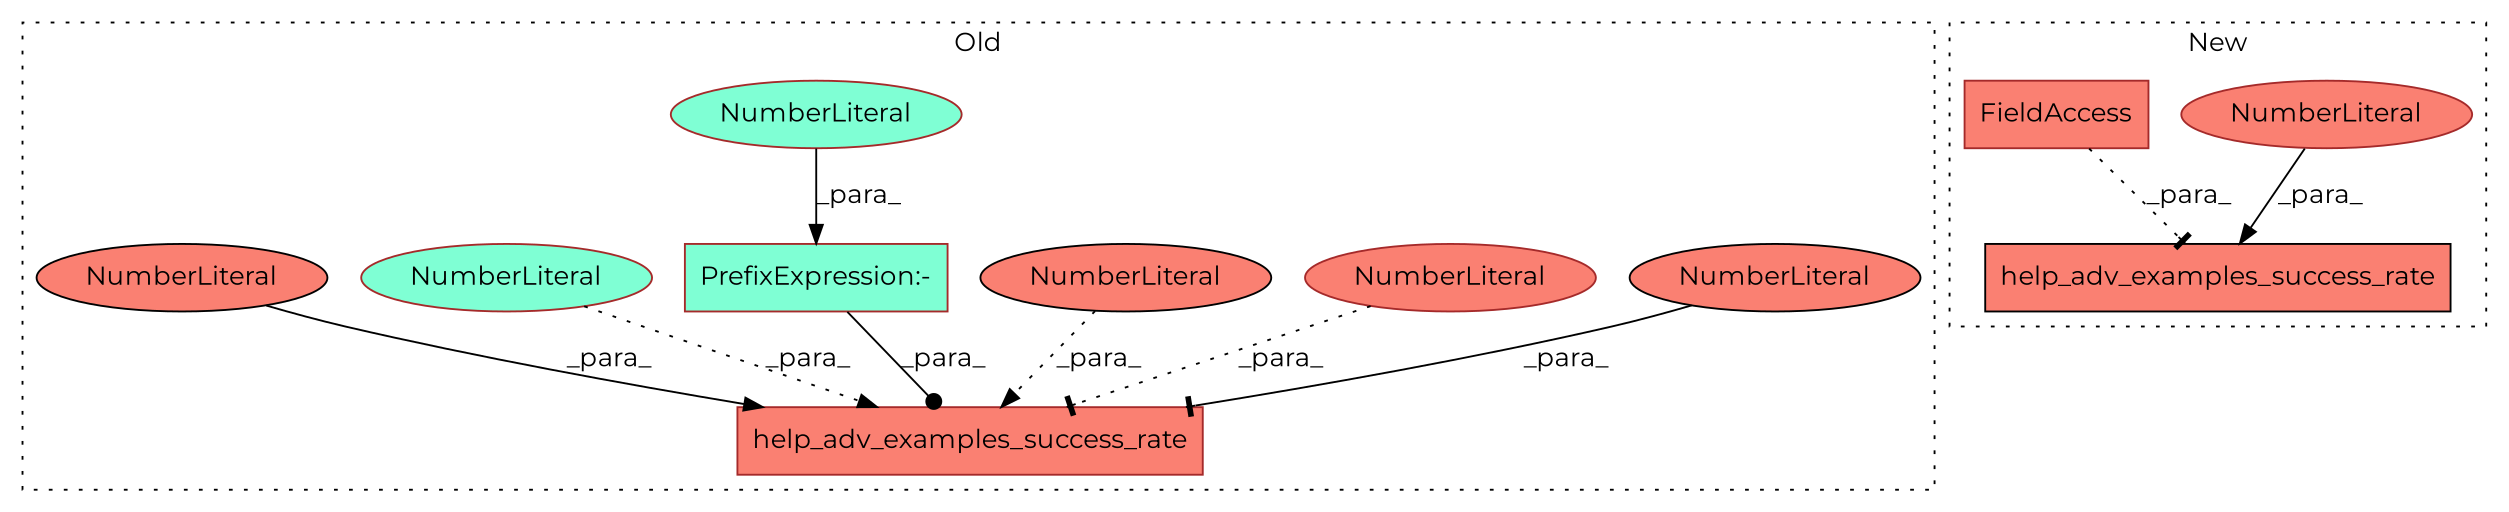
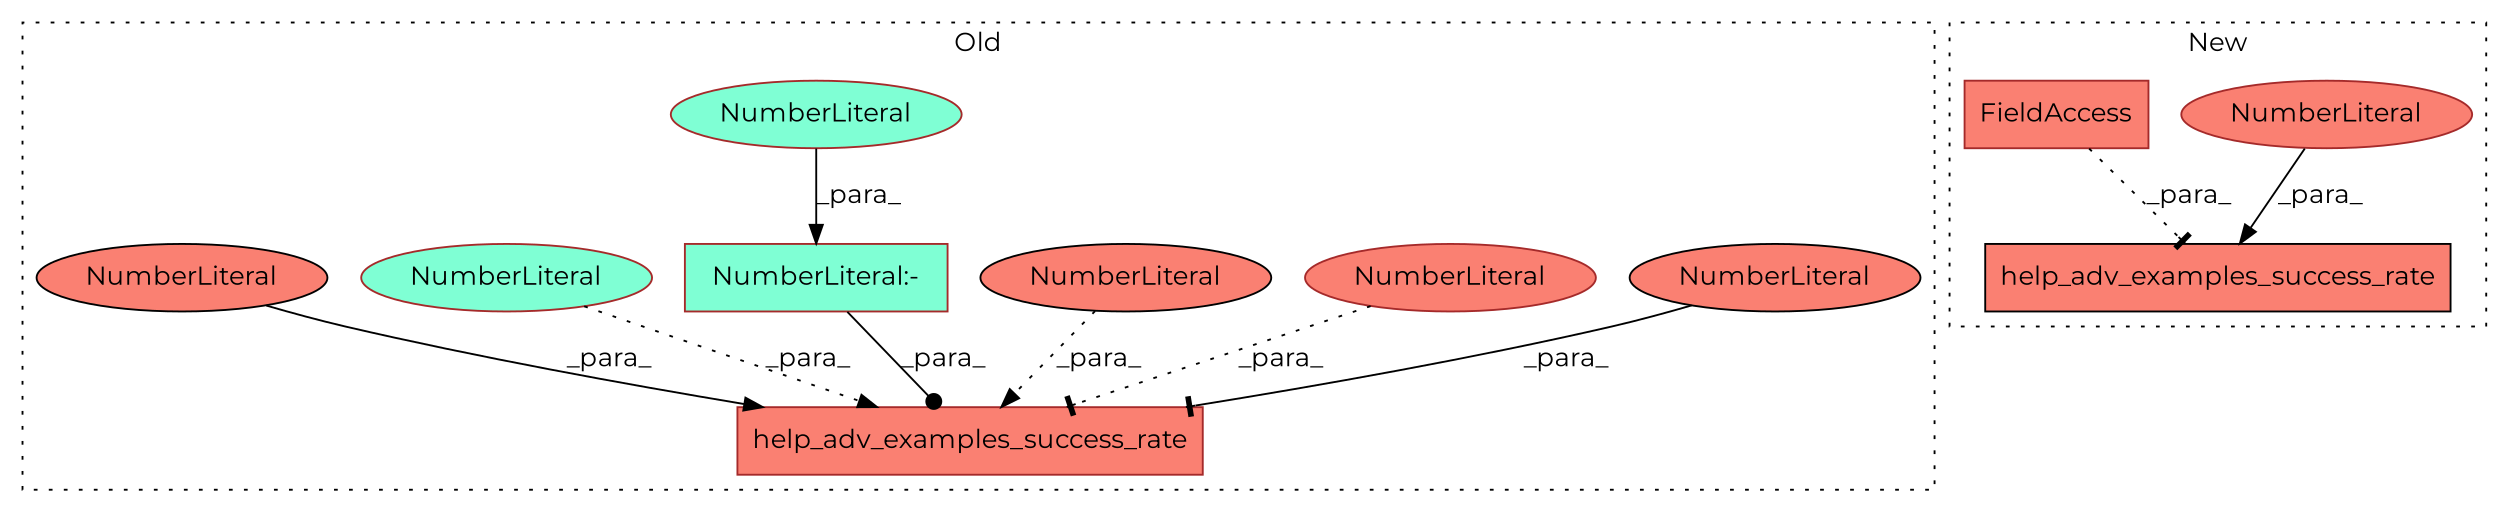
(816, 278) -> (816, 278)
